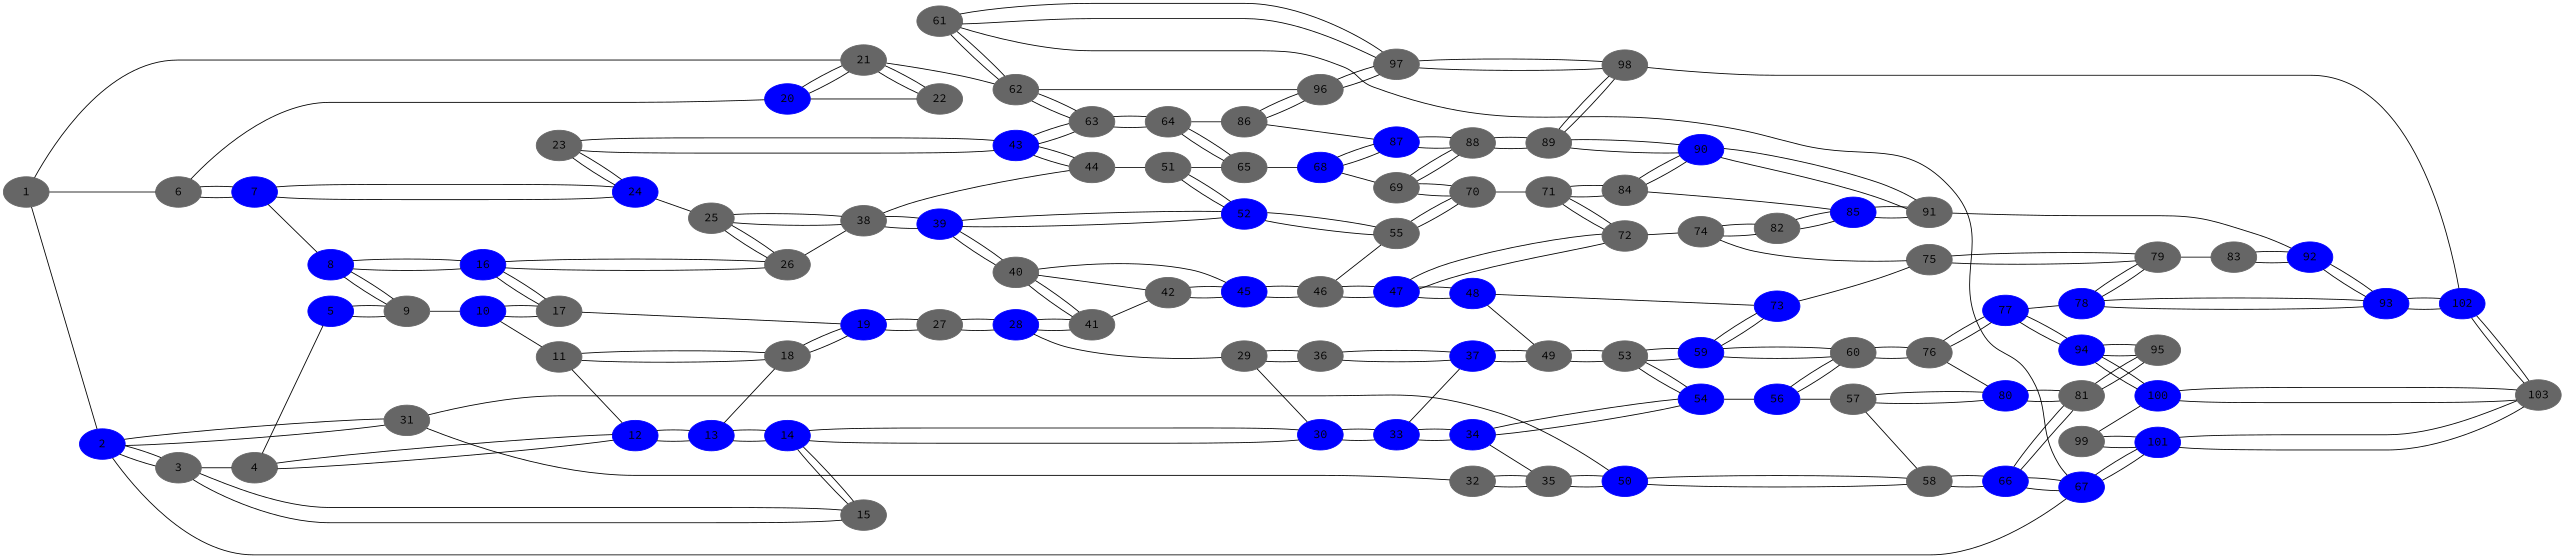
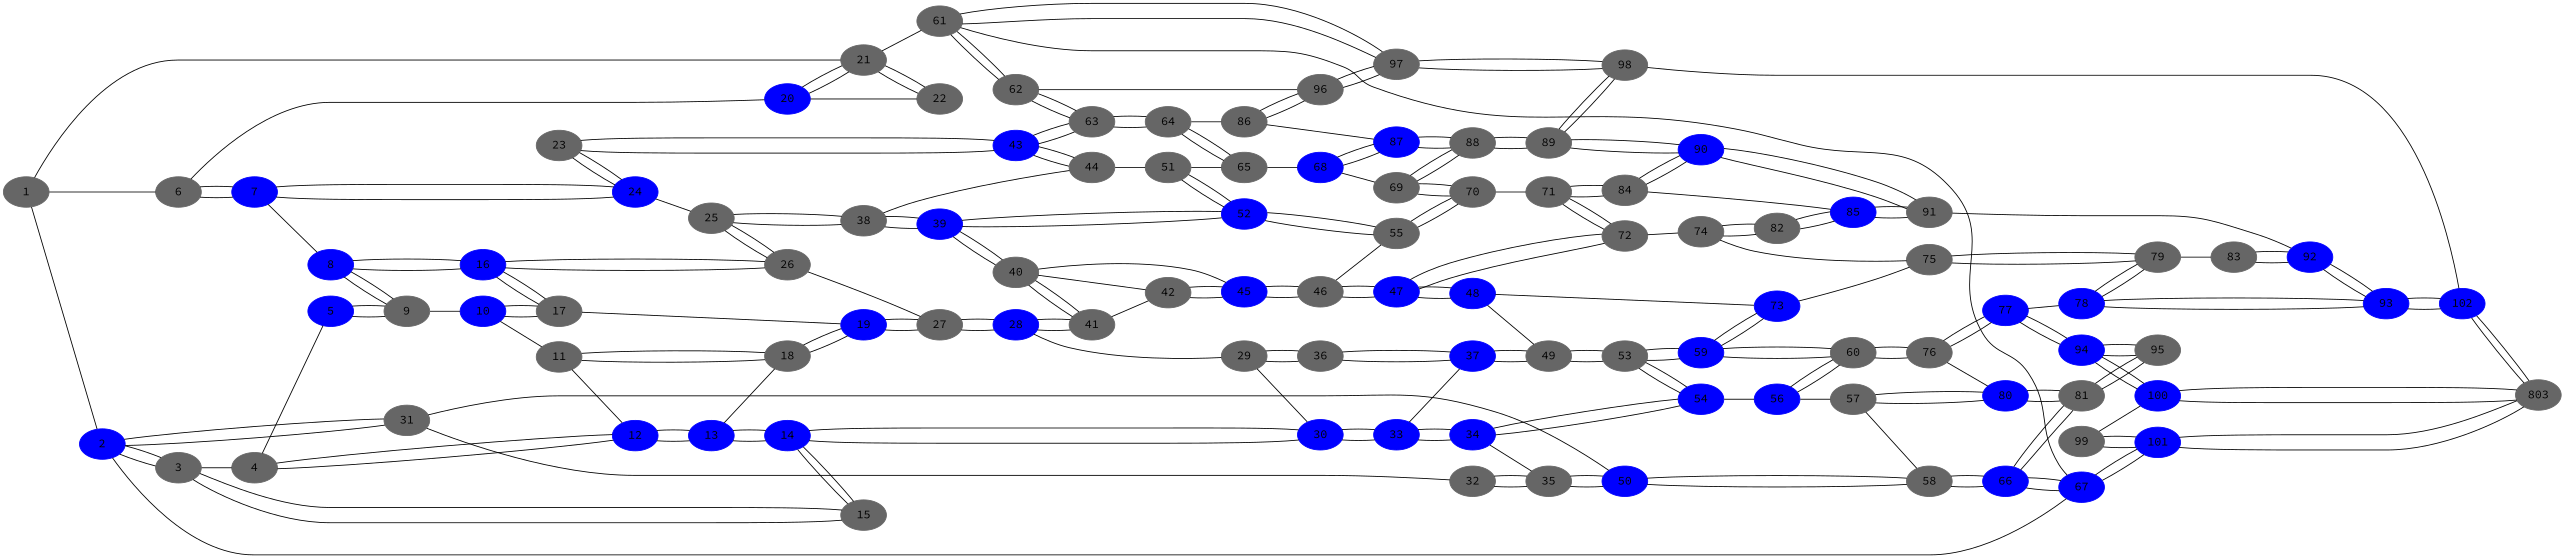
(941, 72) -> (902, 41)
(826, 243) -> (865, 293)
(2538, 395) -> (2538, 395)
